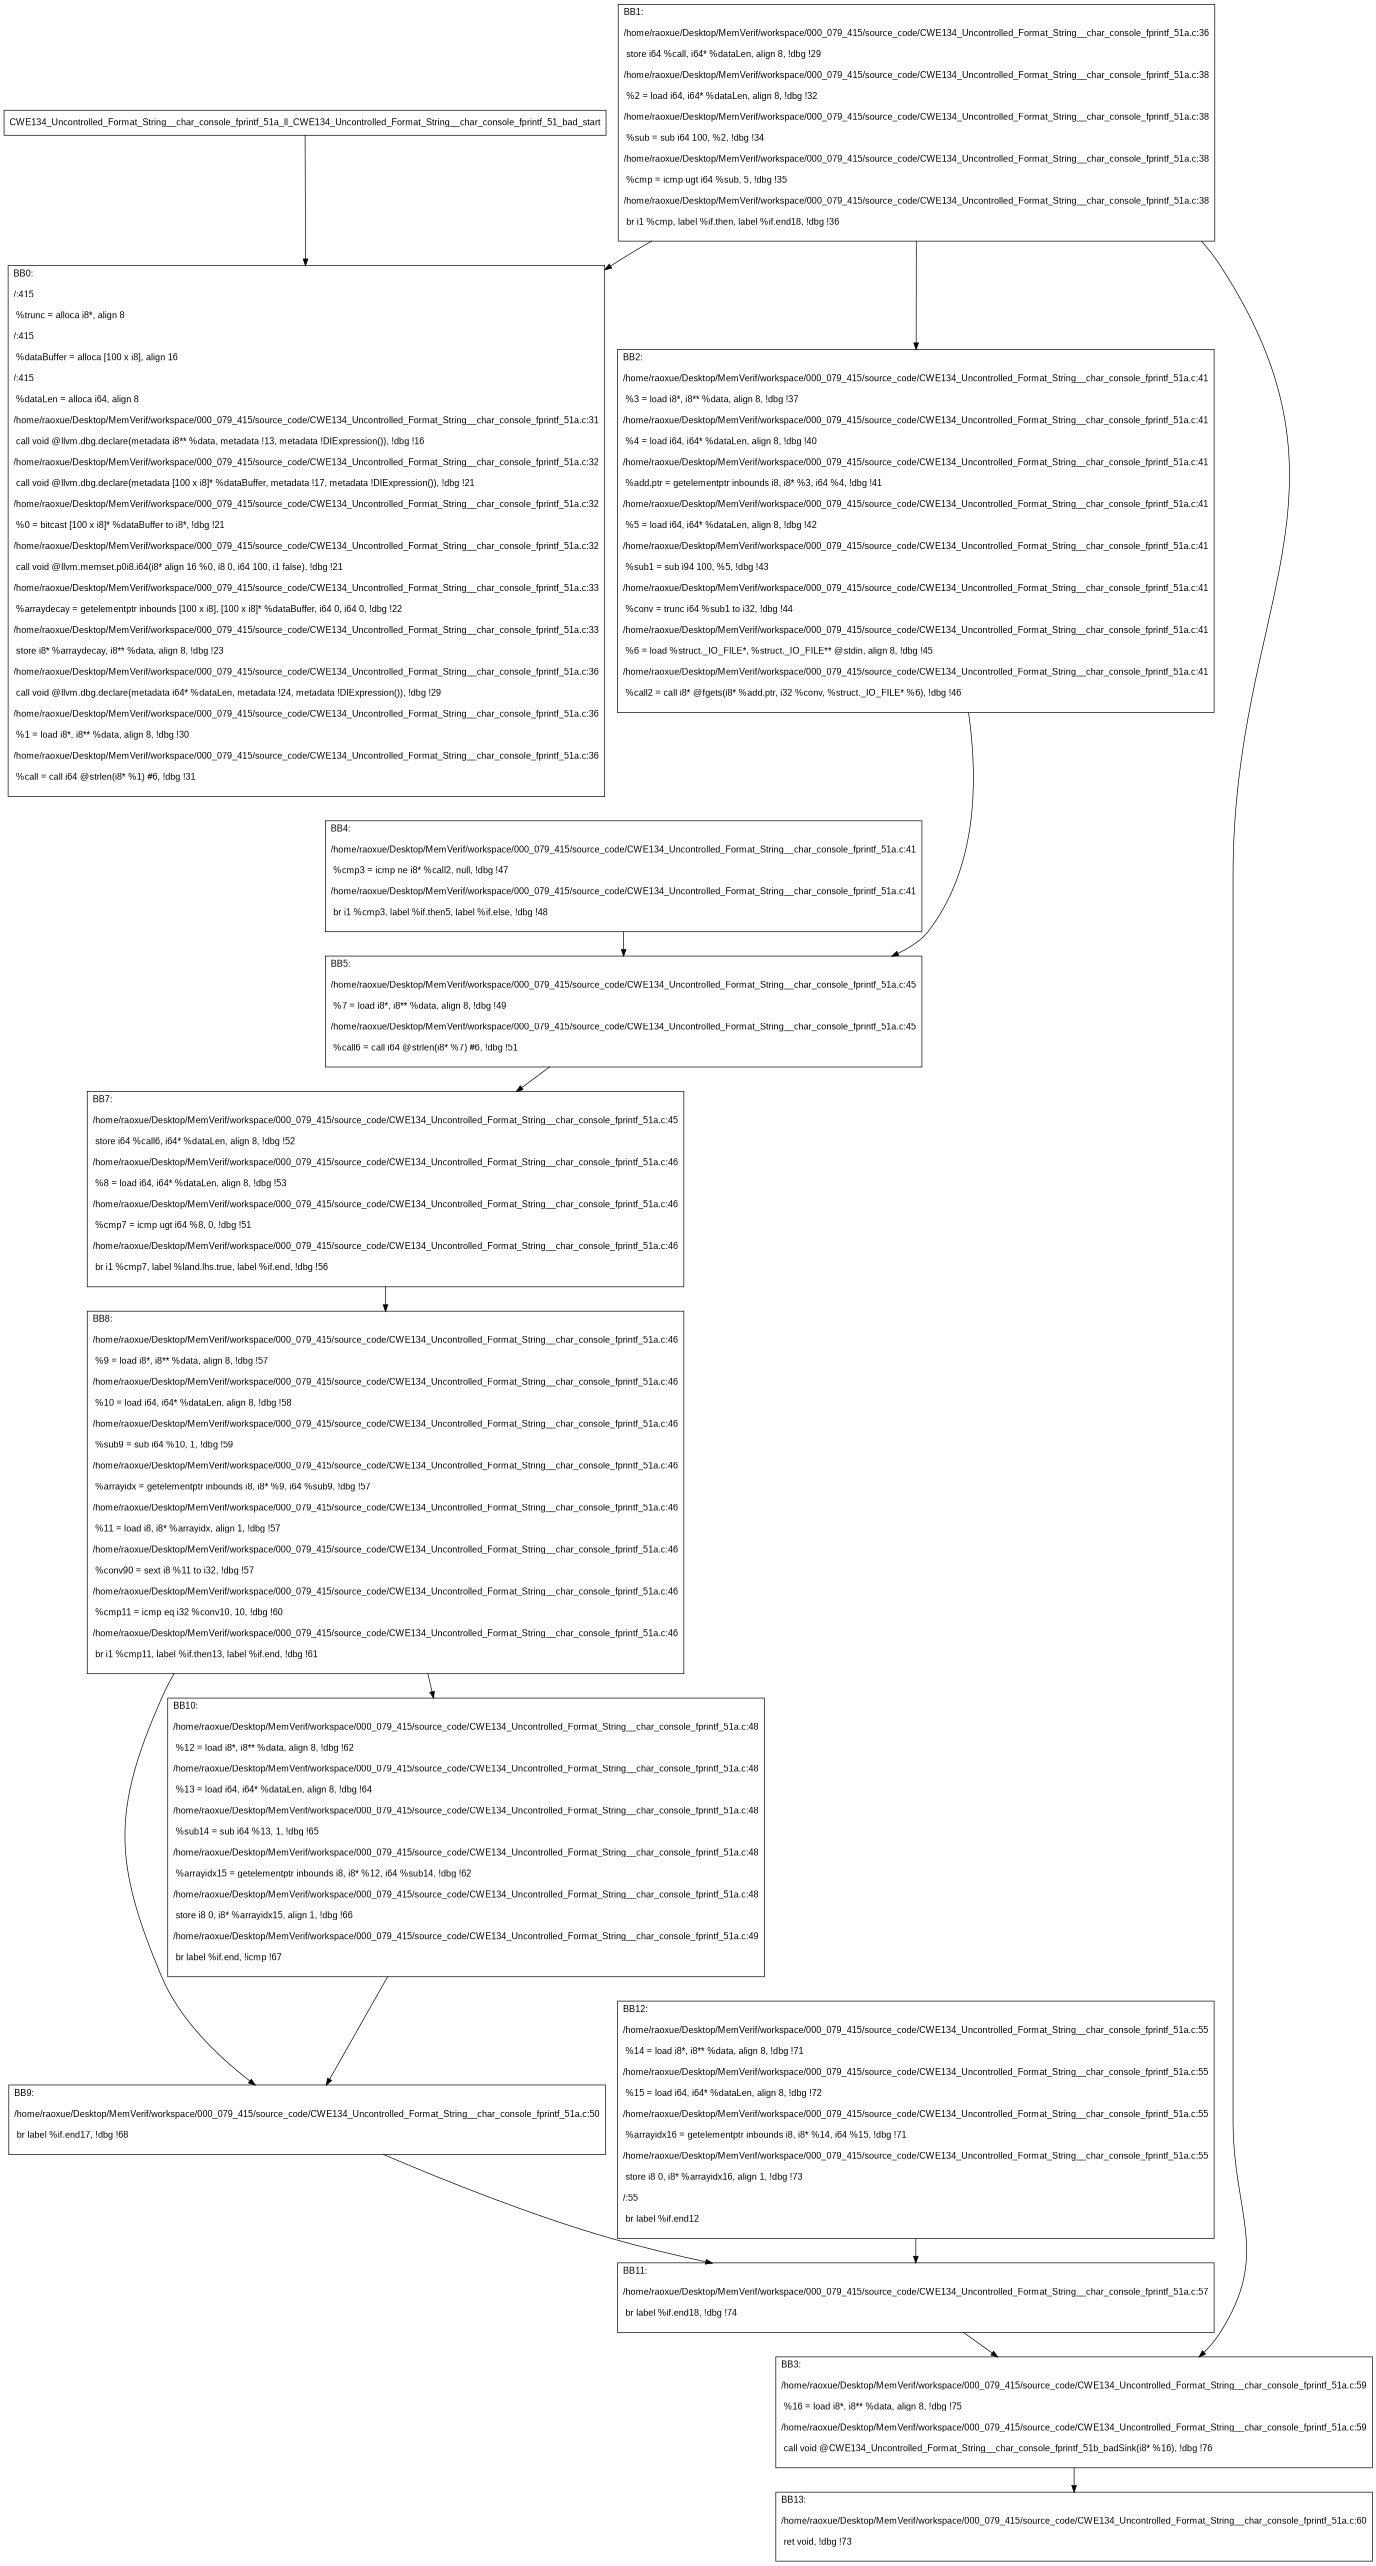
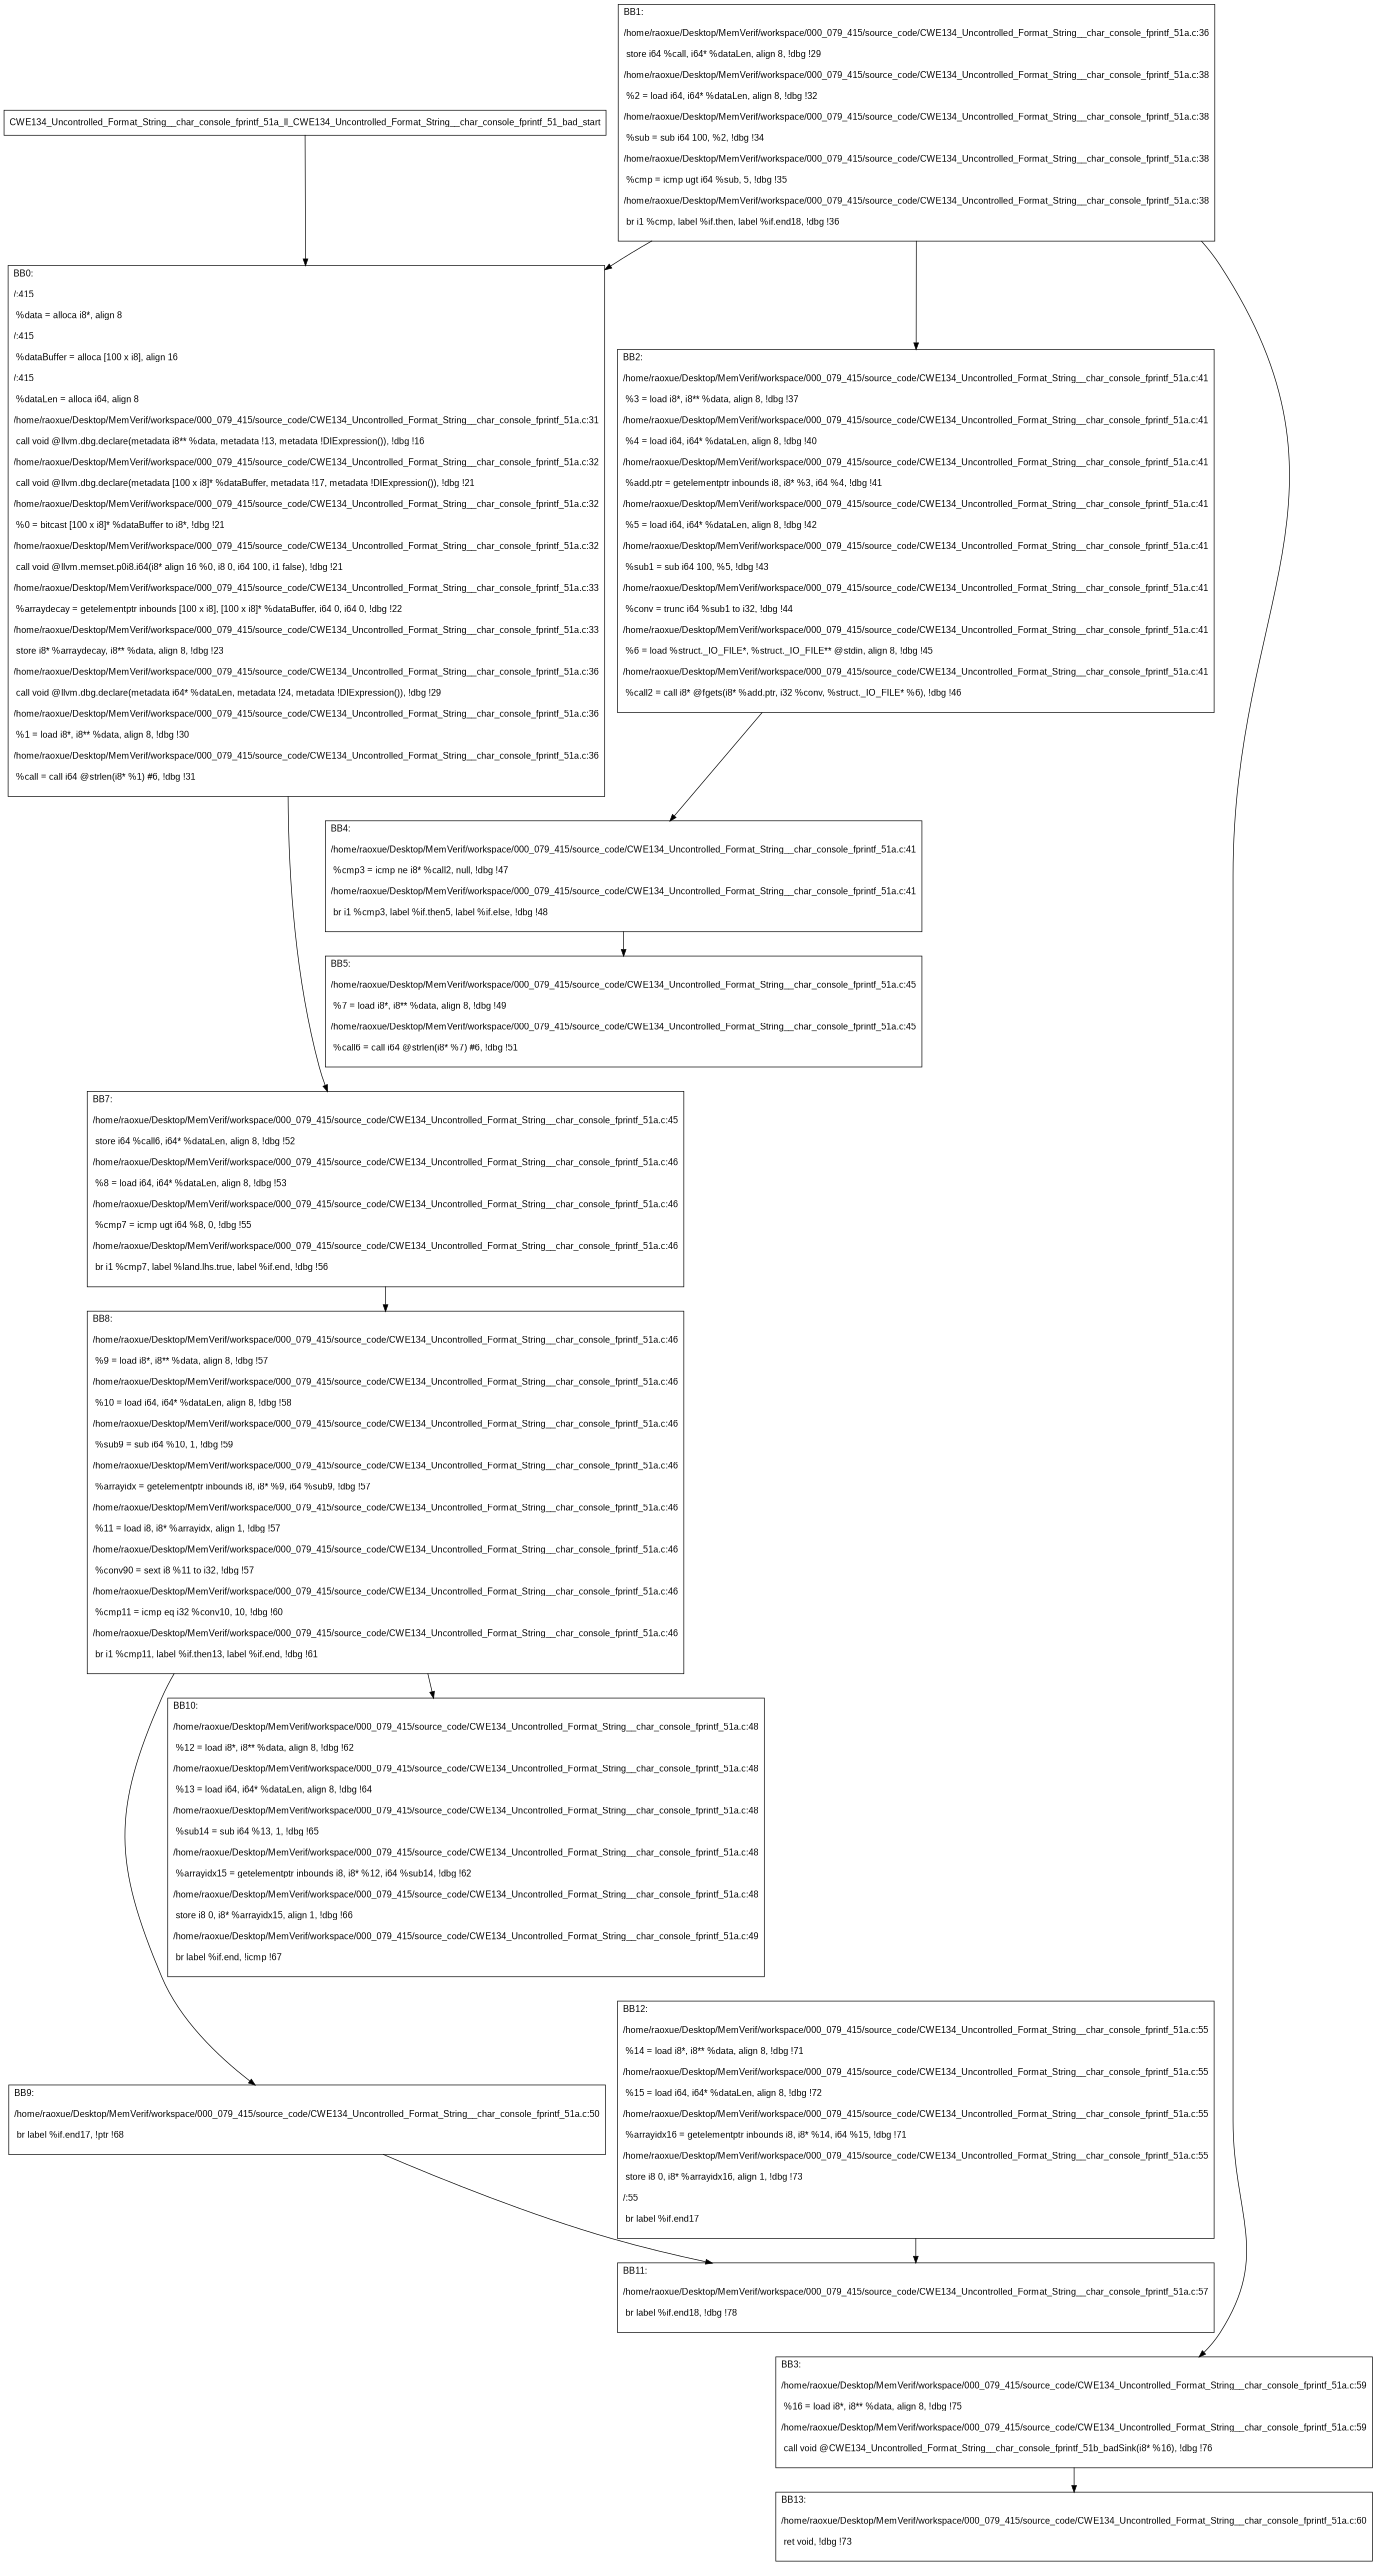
(69, 316) -> (68, 316)
(696, 567) -> (696, 567)
(966, 845) -> (718, 764)
(536, 1077) -> (296, 942)
(172, 1225) -> (172, 1225)
(359, 2028) -> none
(71, 2135) -> (69, 2135)
(661, 2219) -> (661, 2219)
(680, 2313) -> (680, 2313)
(978, 2343) -> none
